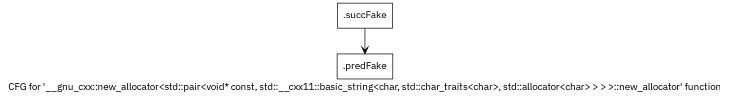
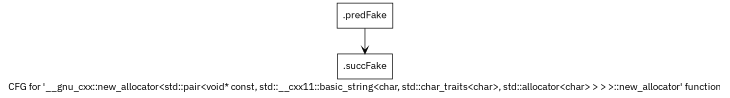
(365, 38) -> (365, 38)
